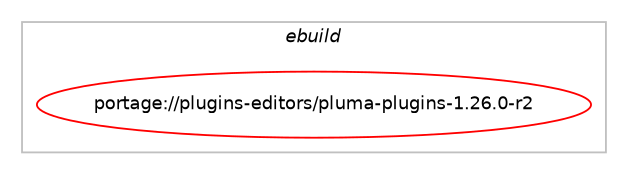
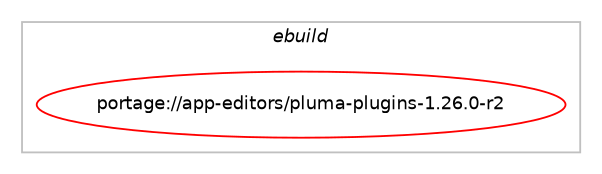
(314, 105) -> (301, 105)
